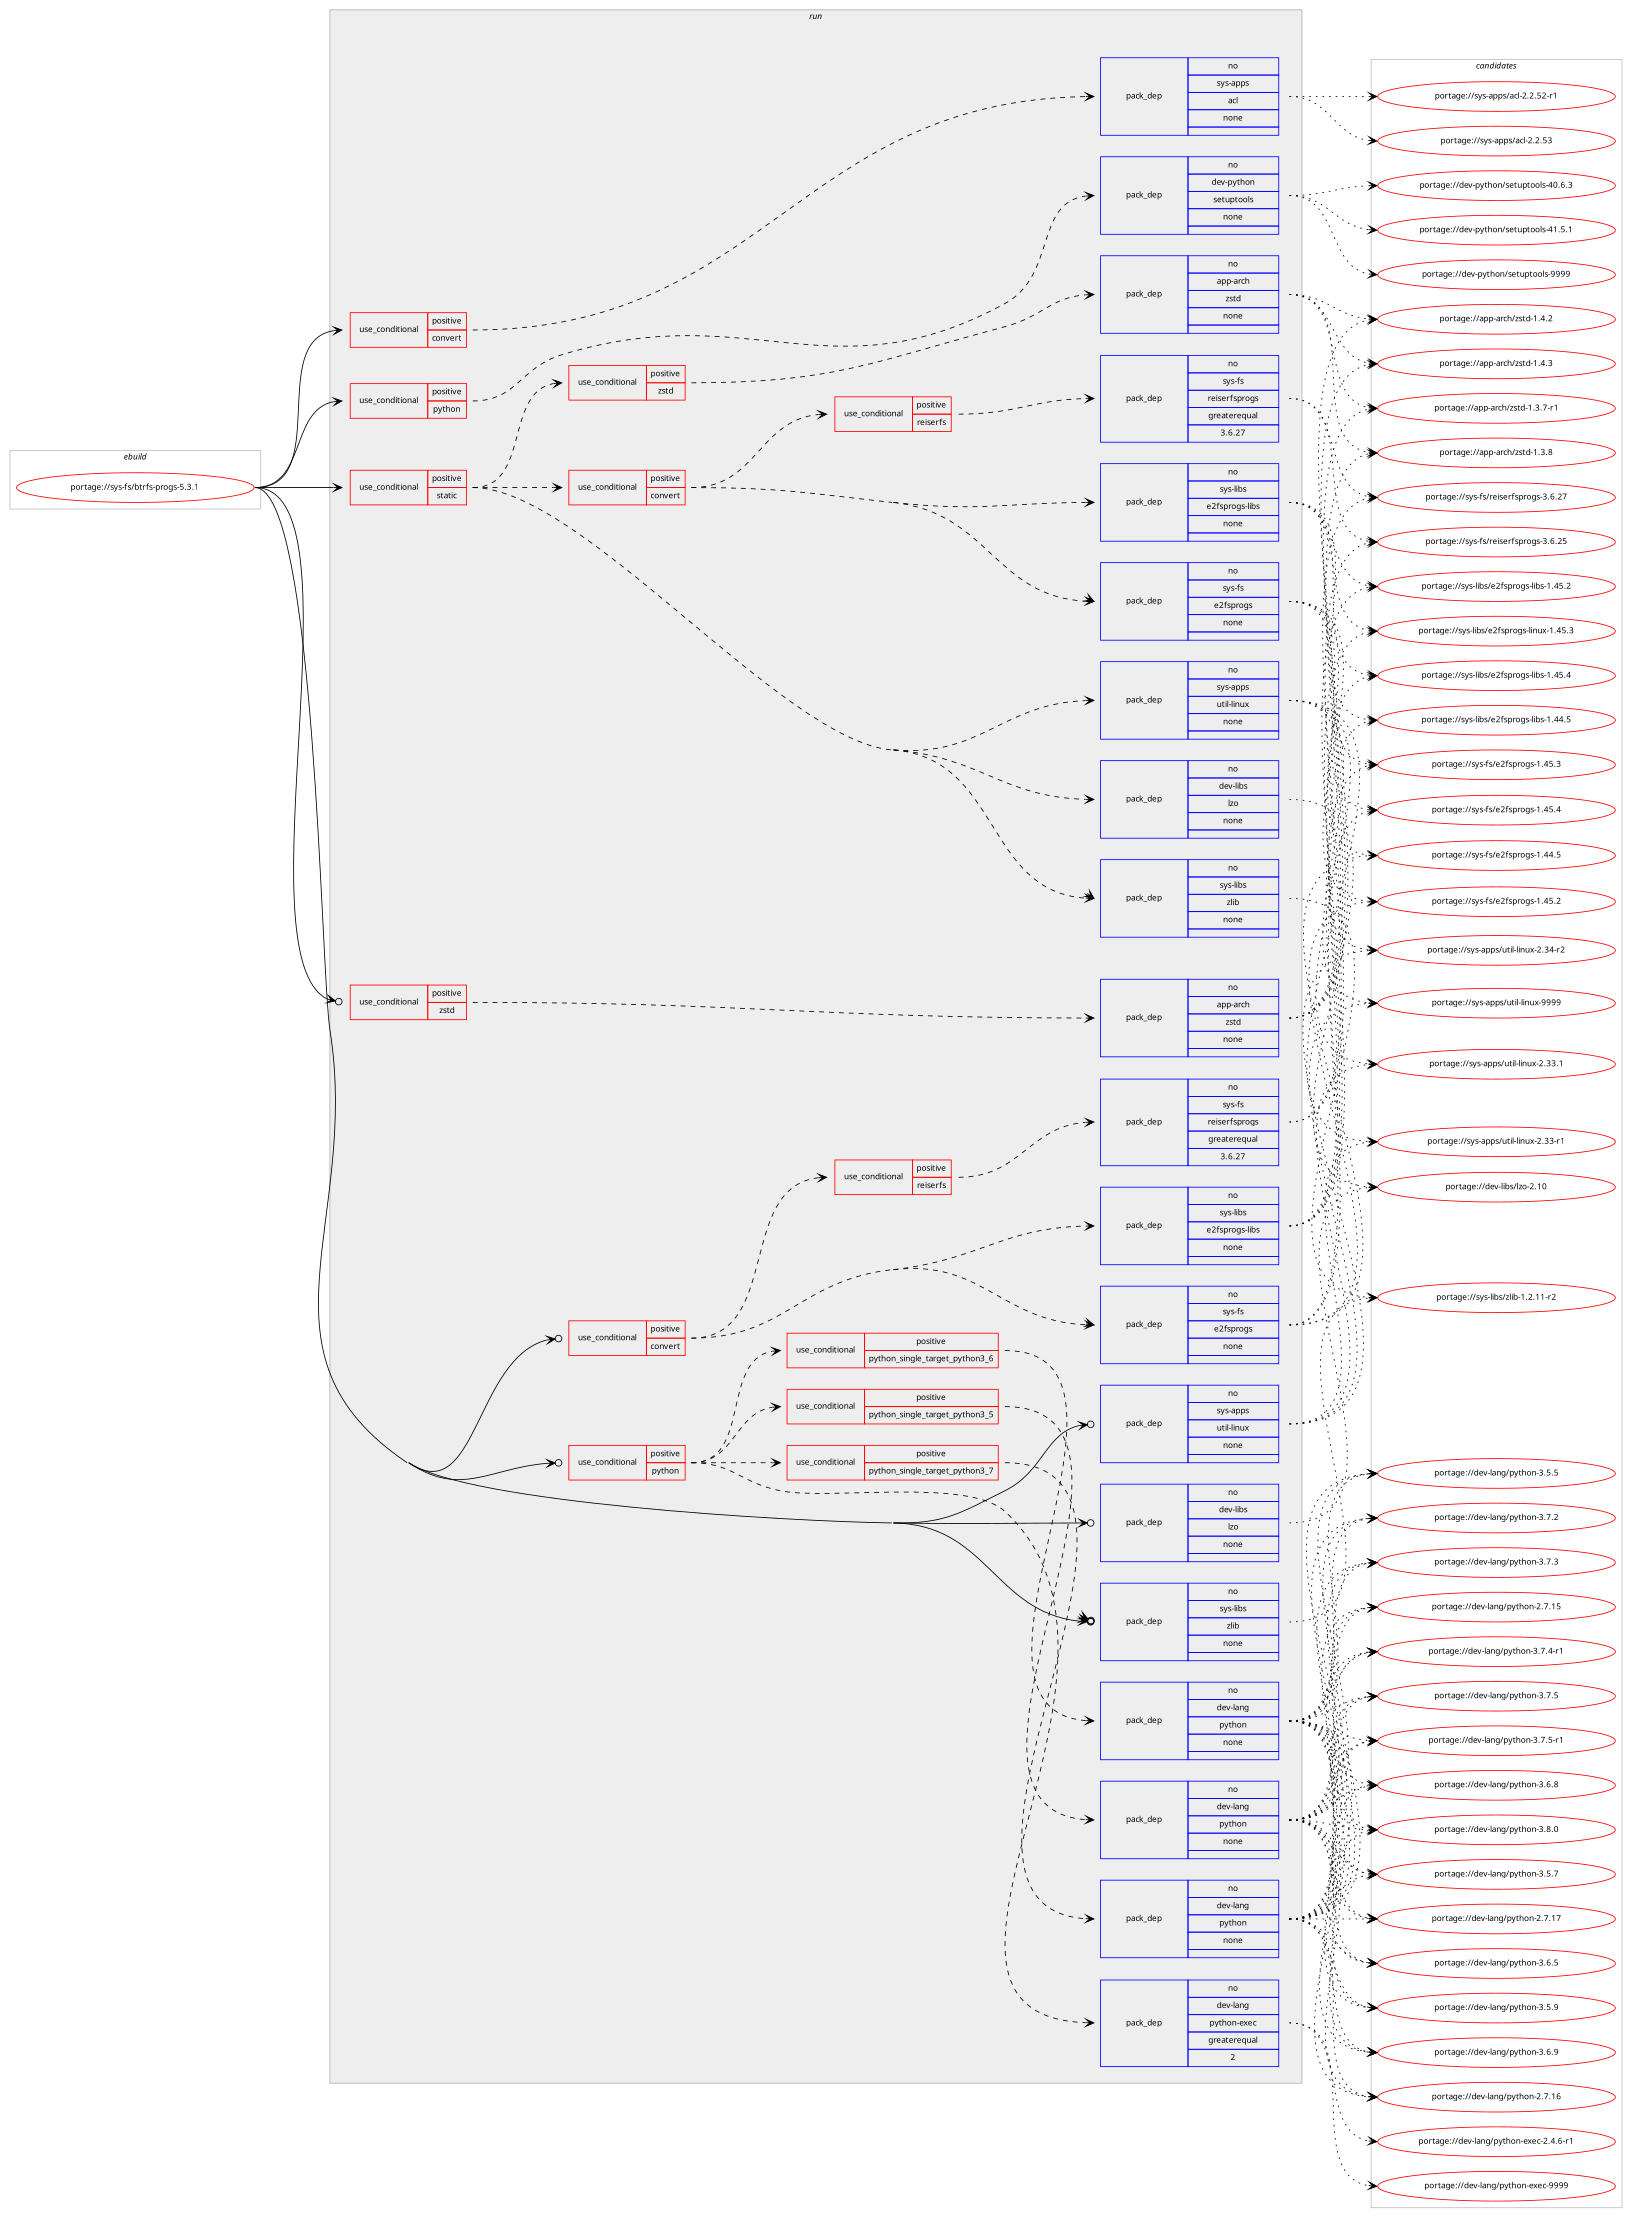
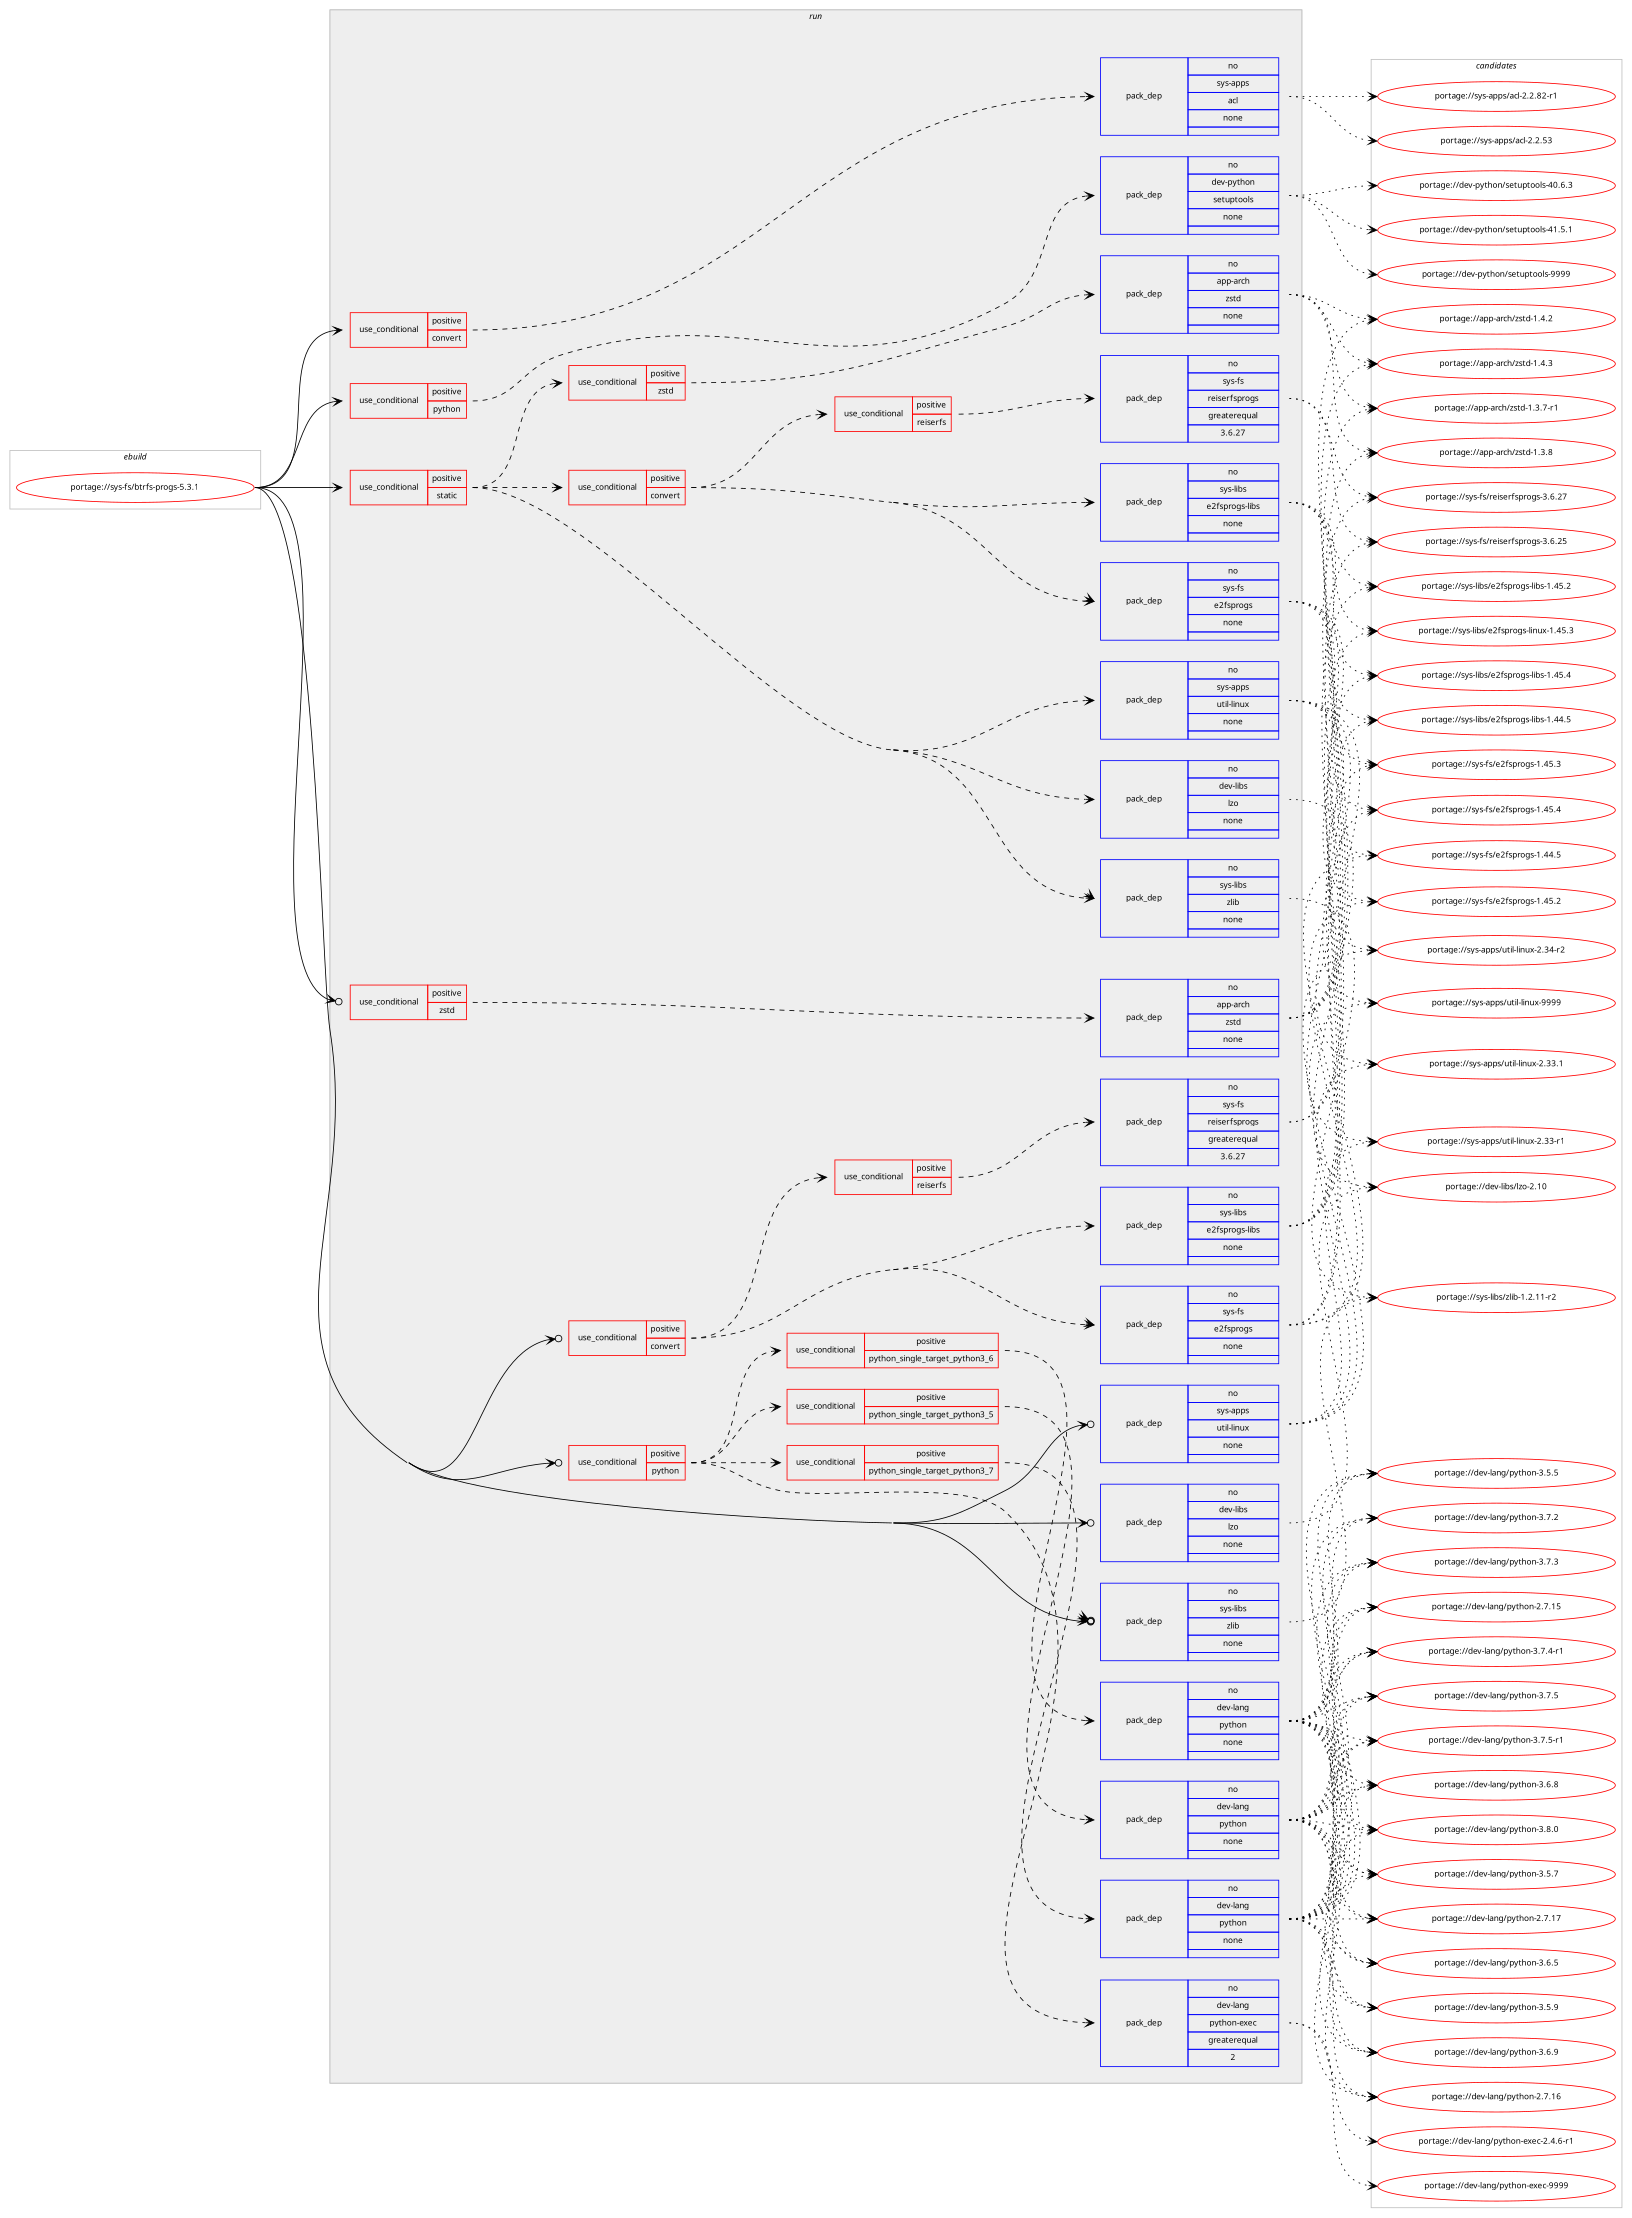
(1497, 97) -> (1497, 97)
